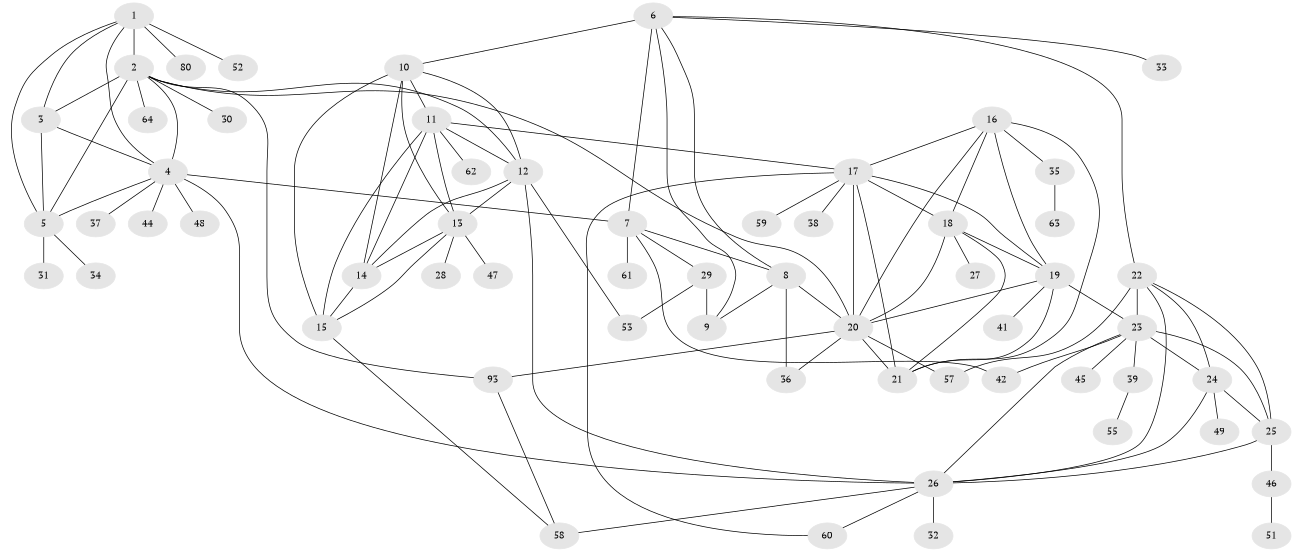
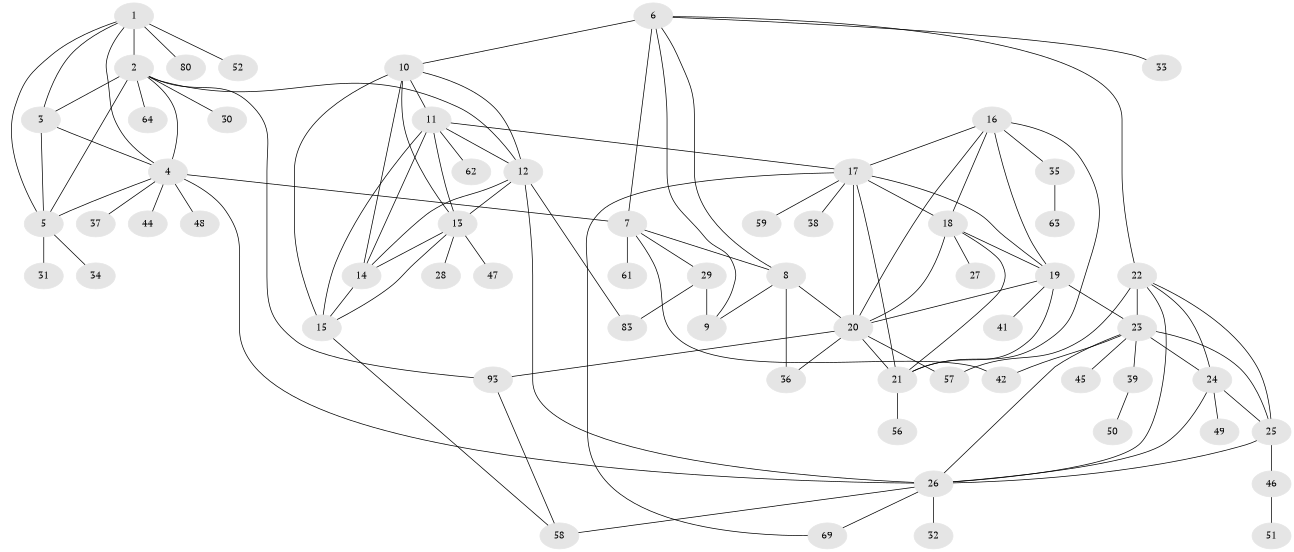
(527, 121) -> none
(627, 328) -> (627, 328)
none -> (897, 432)
(1113, 432) -> (1113, 432)
(827, 536) -> (827, 536)
